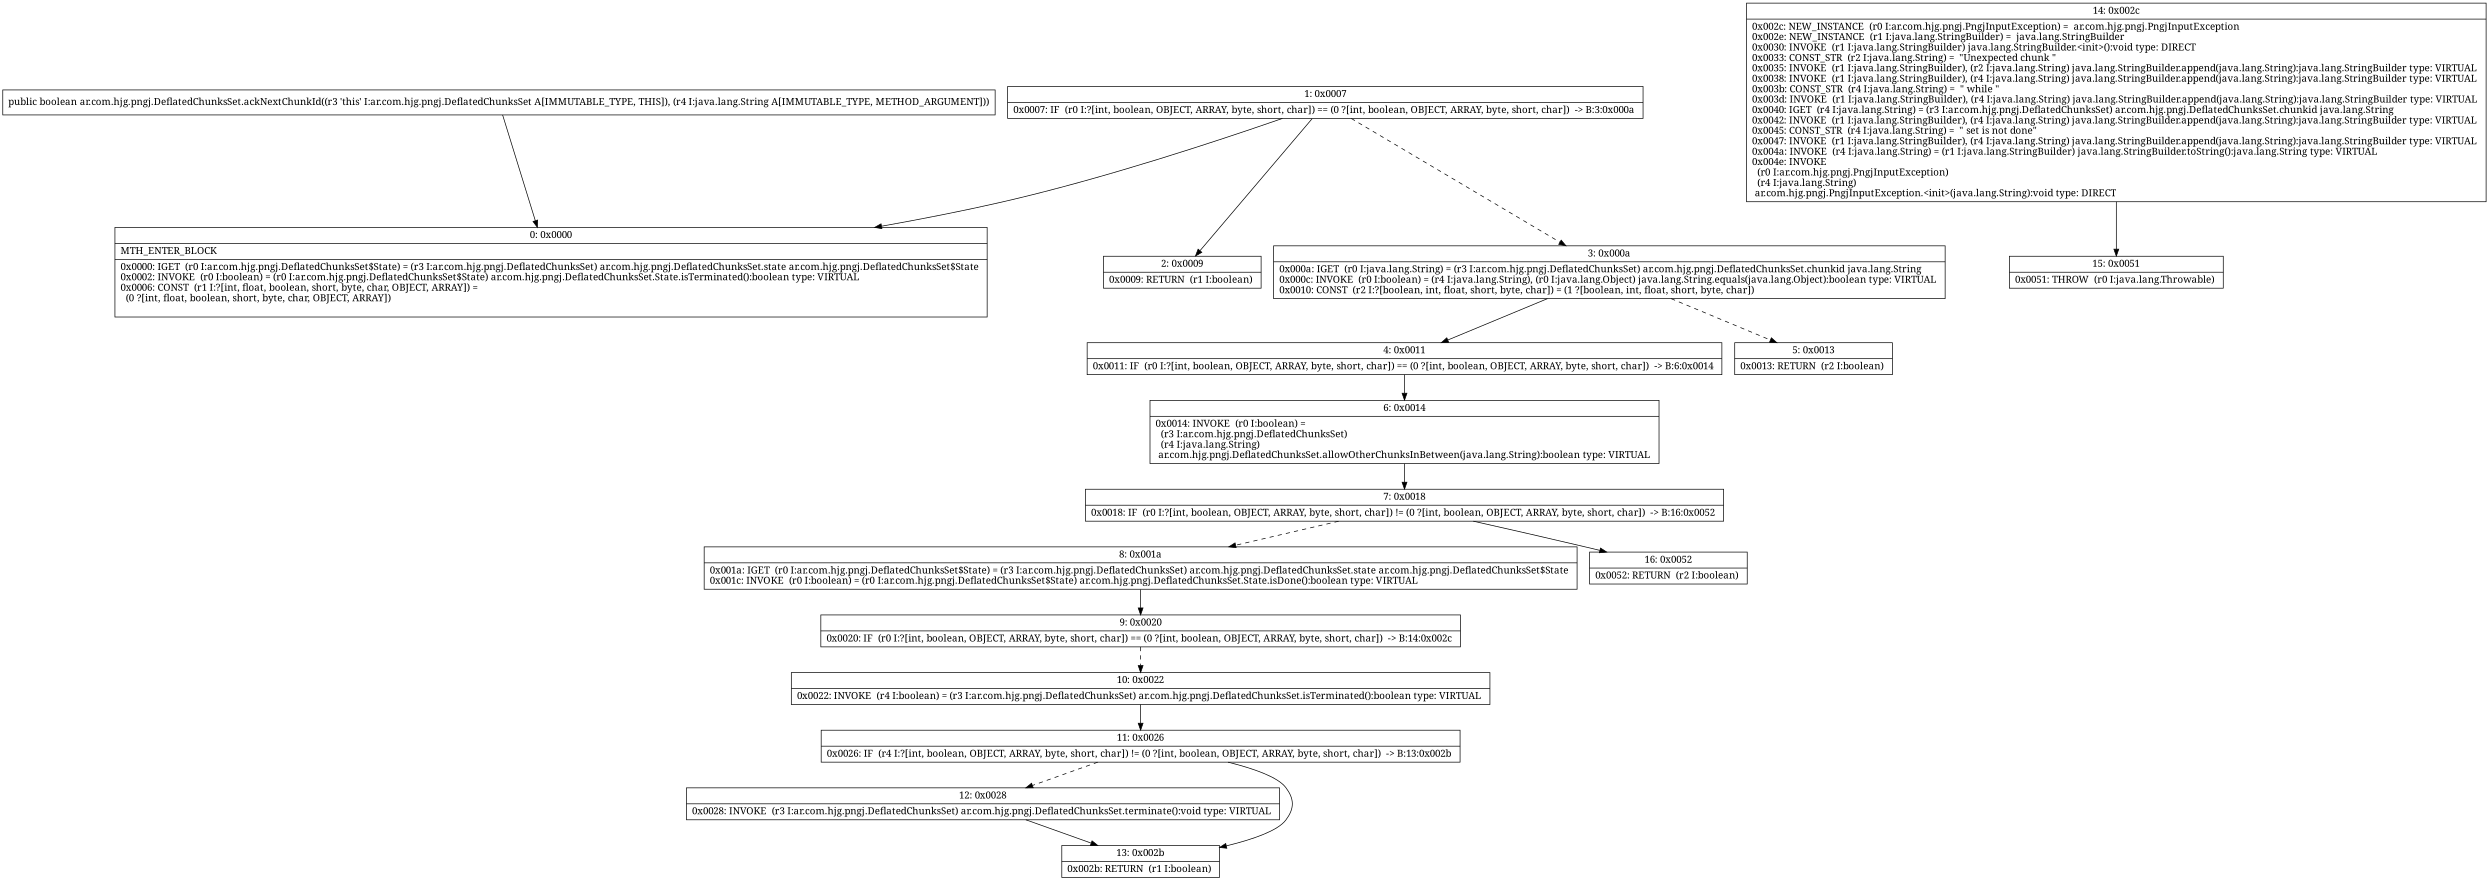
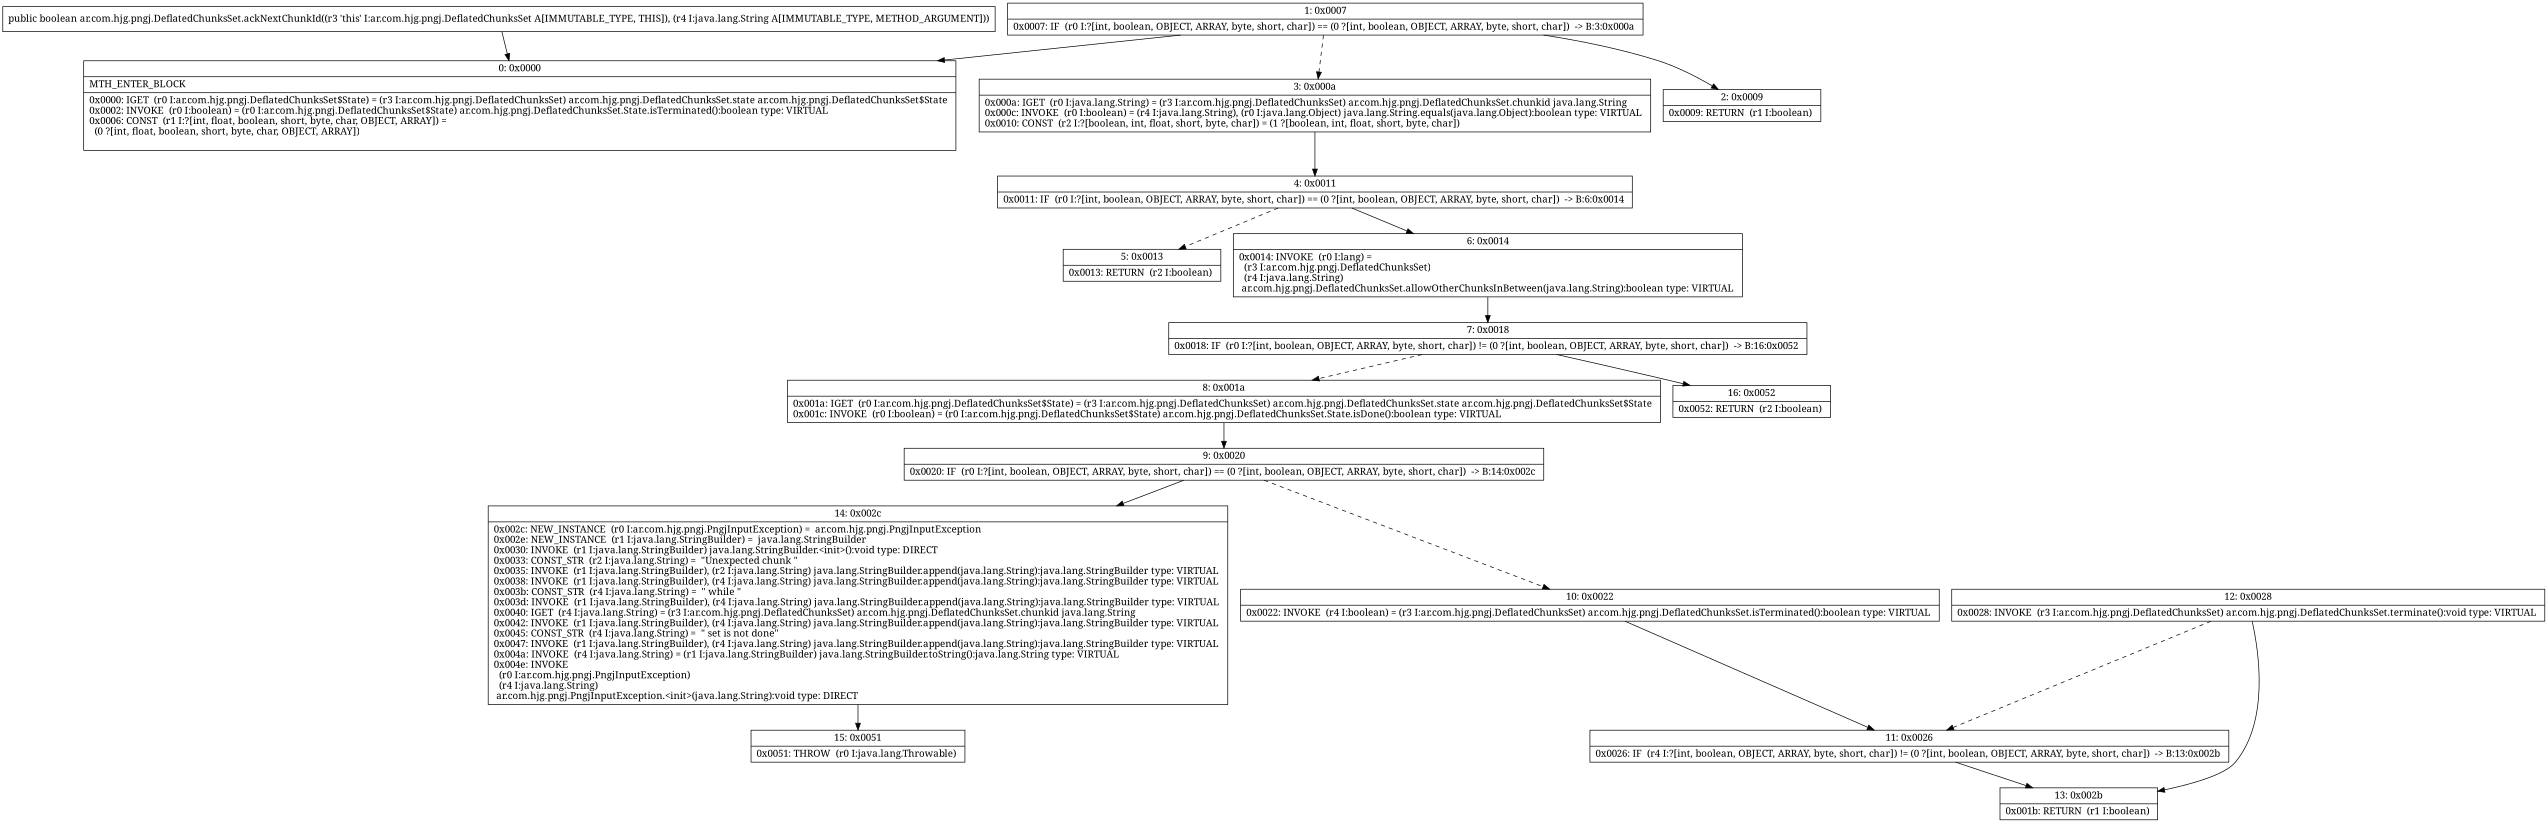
(1721, 319) -> (1232, 227)
(1232, 424) -> (1307, 257)
none -> (1153, 492)
(1065, 774) -> (2082, 674)
(1141, 869) -> (2079, 811)
